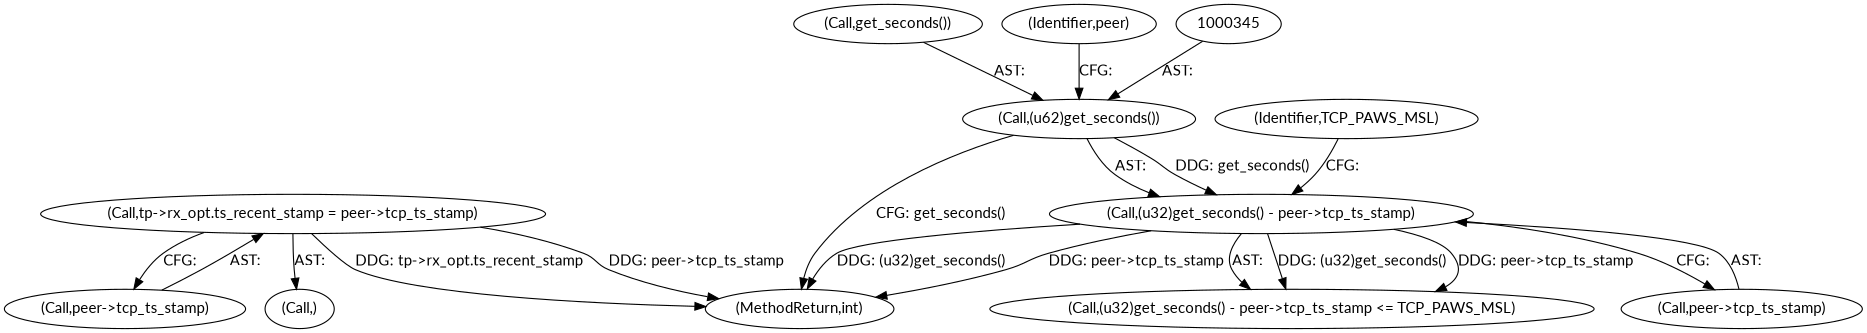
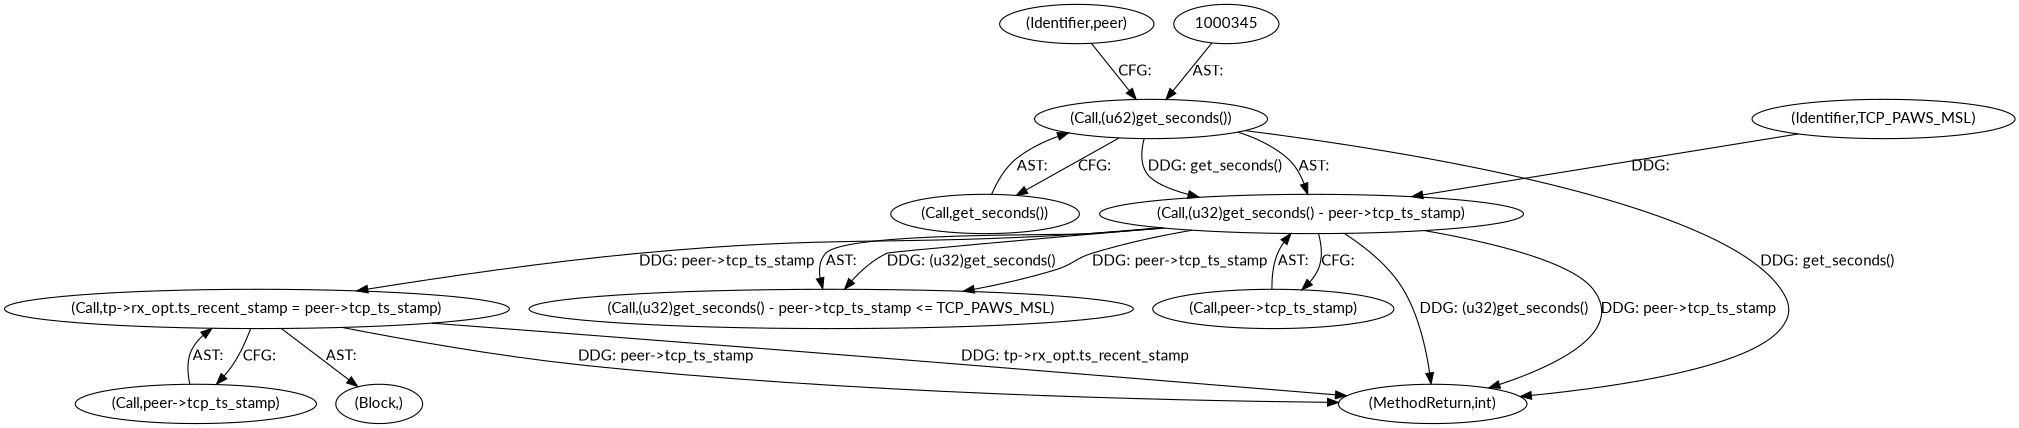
none -> (1073, 164)
(1345, 166) -> (1653, 166)
(941, 214) -> (1828, 261)
none -> (765, 244)
(300, 309) -> (379, 404)
